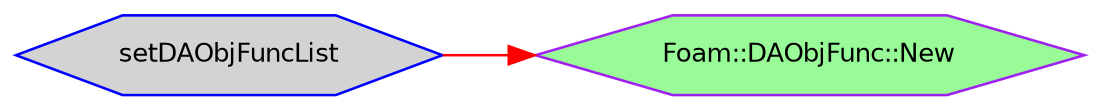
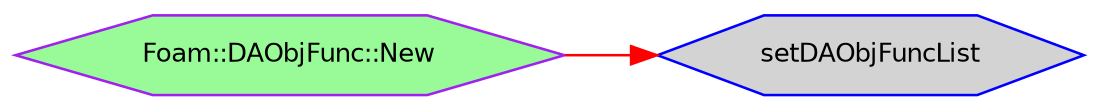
(476, 55) -> (598, 55)
